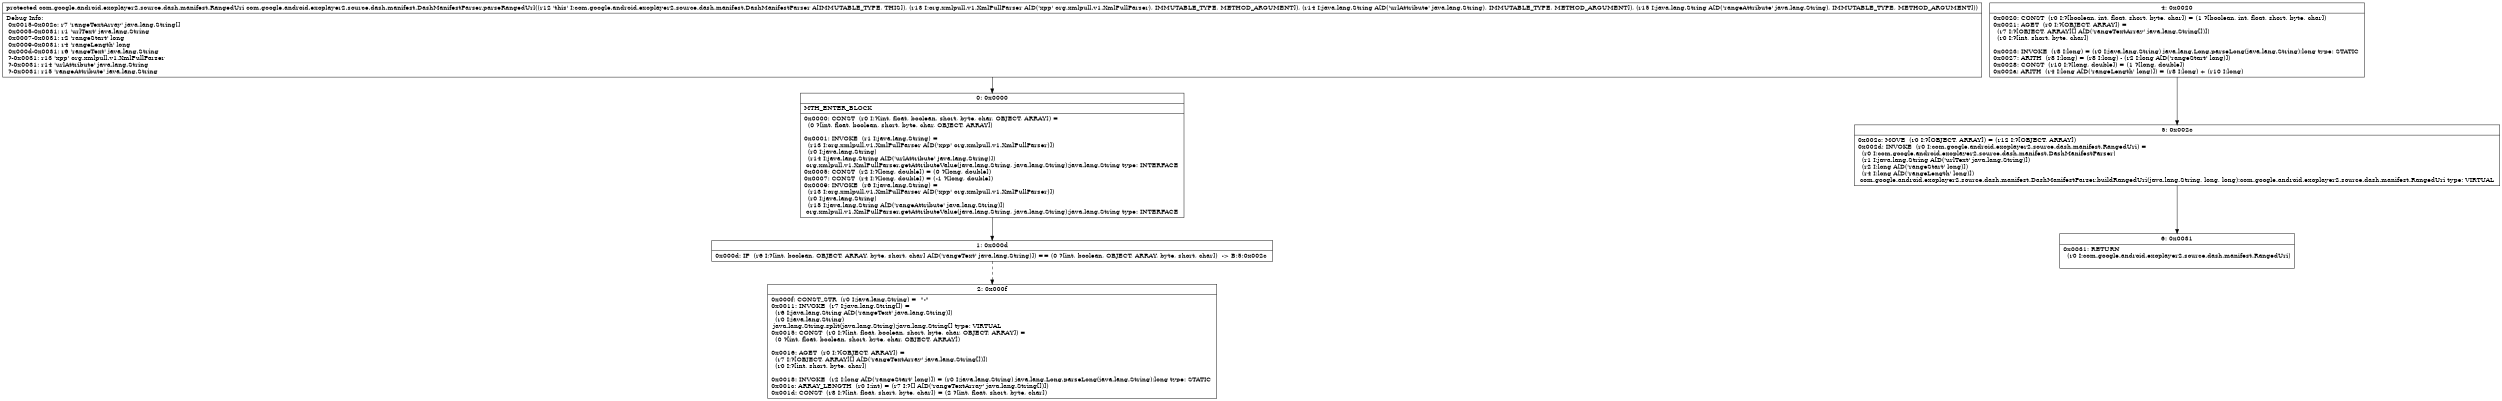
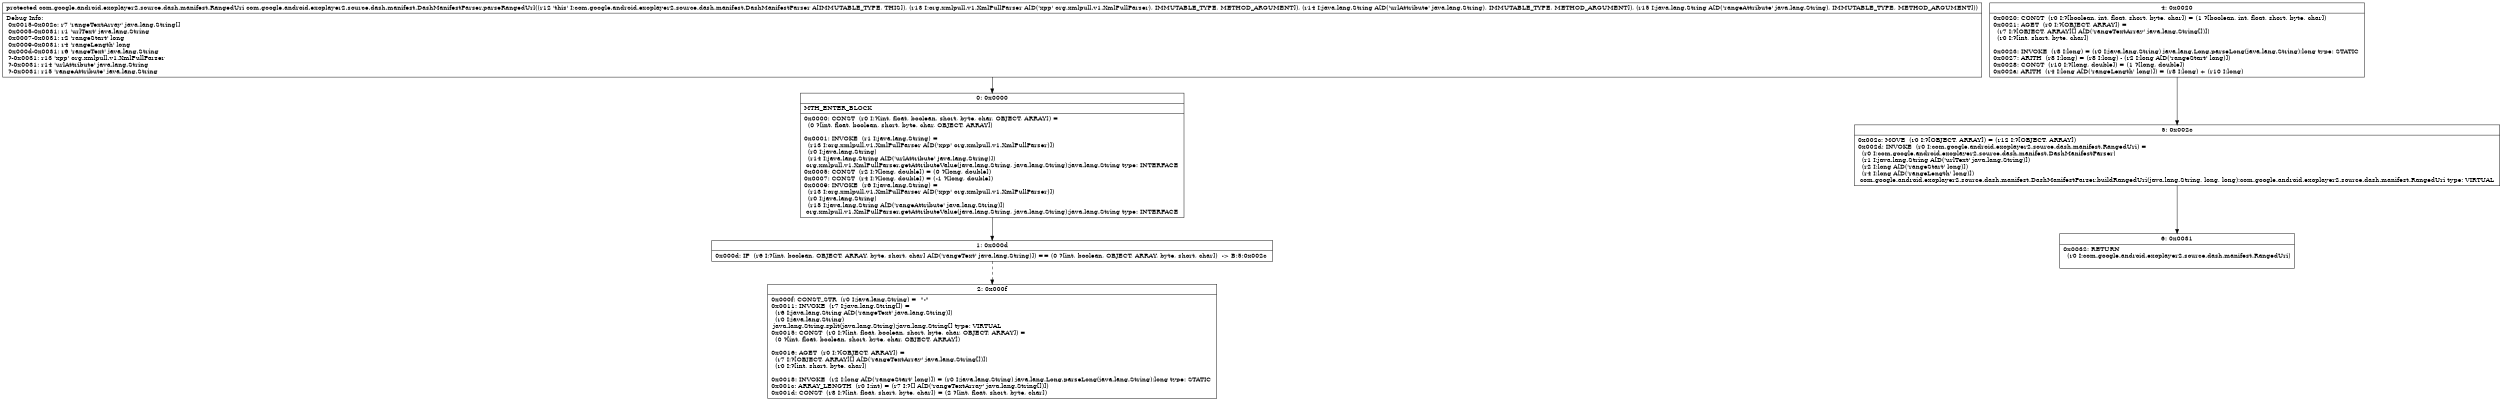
(2094, 249) -> (2094, 249)
